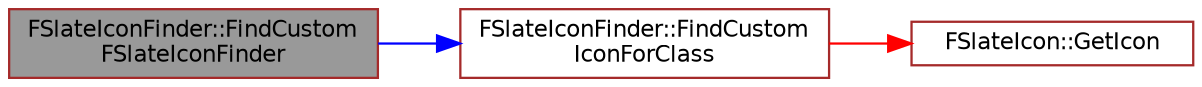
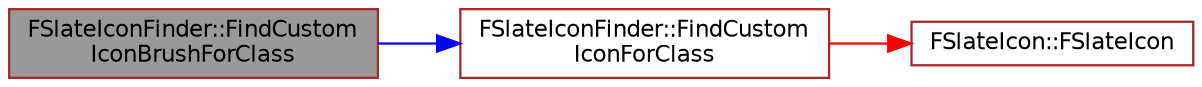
(194, 44) -> (194, 44)
(1052, 44) -> (1052, 44)
